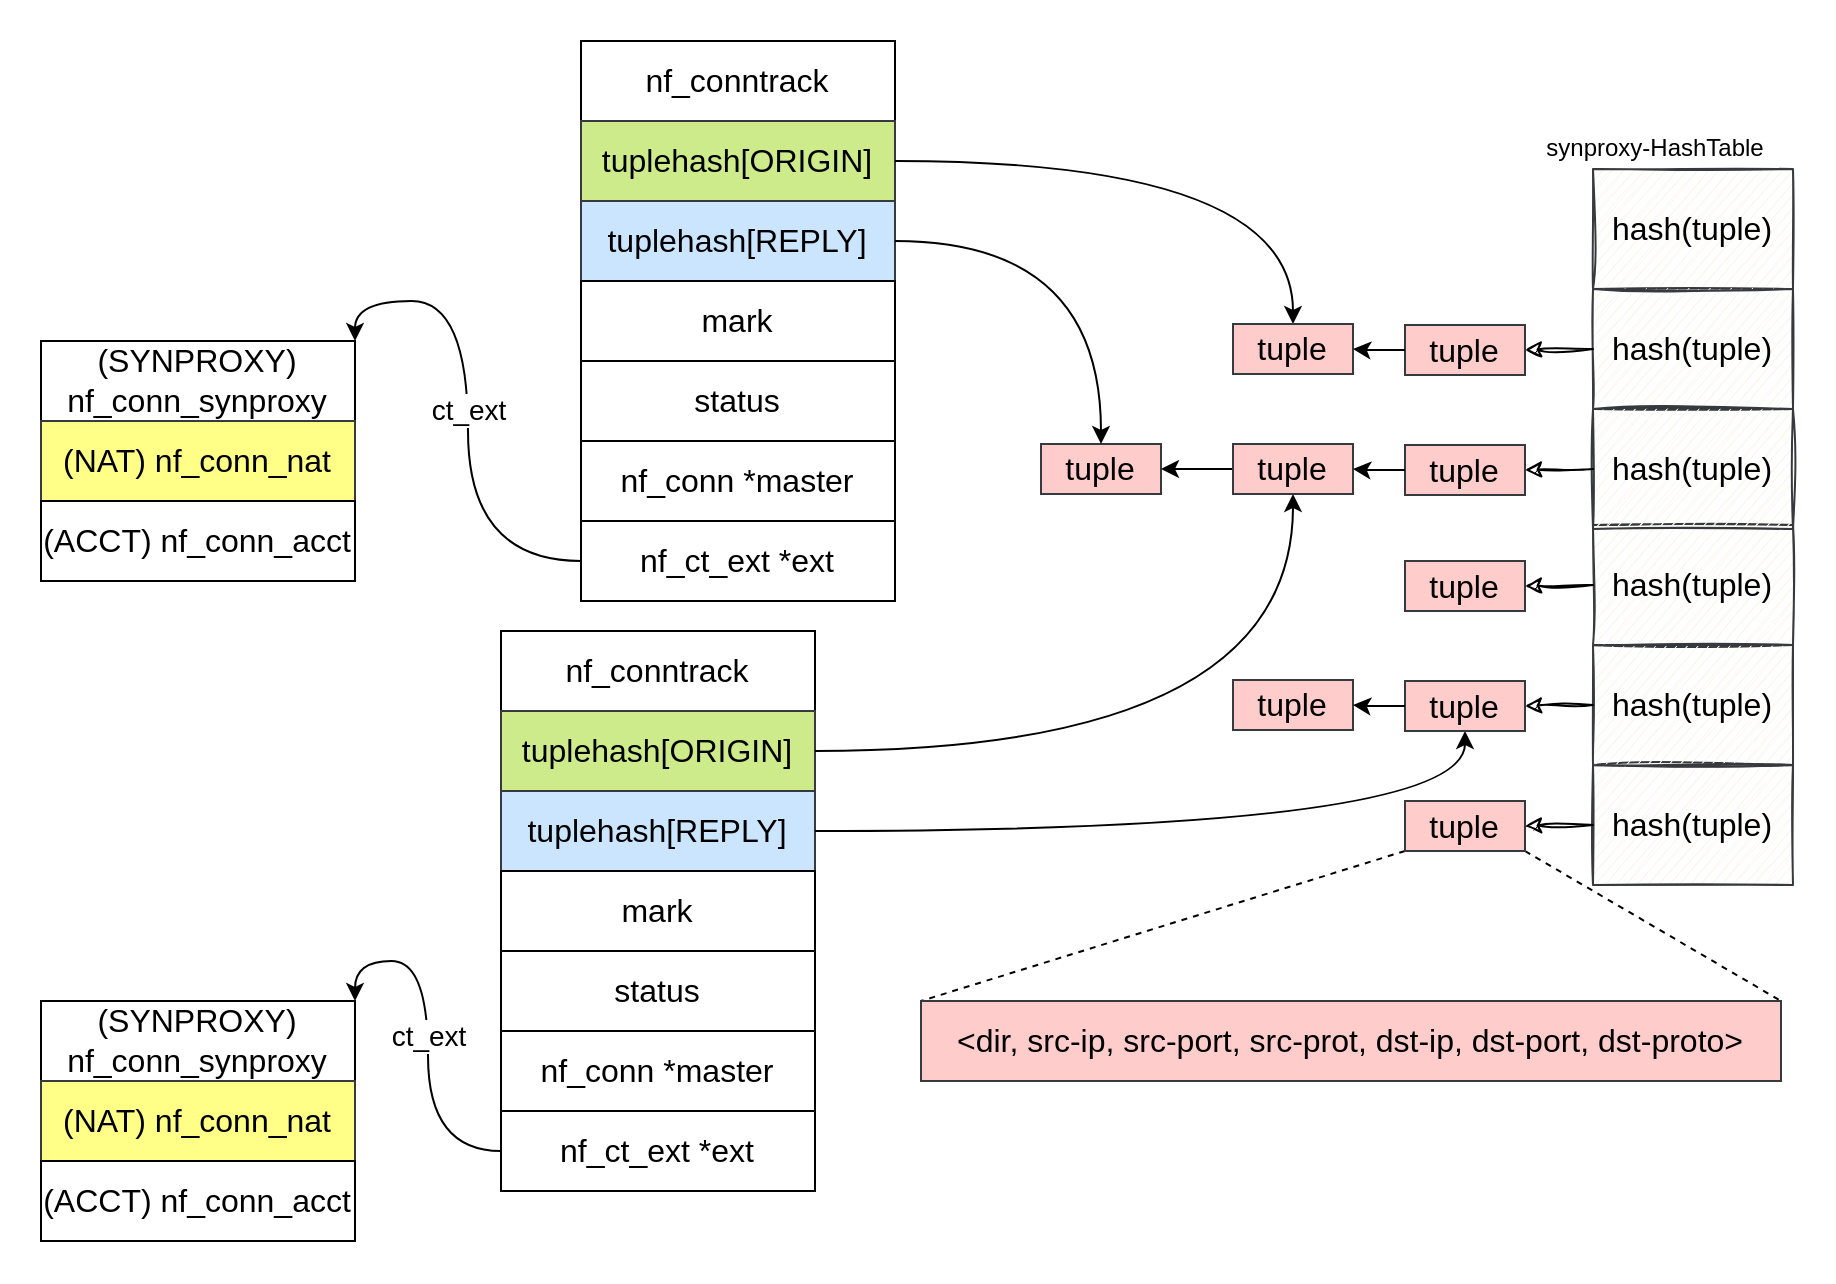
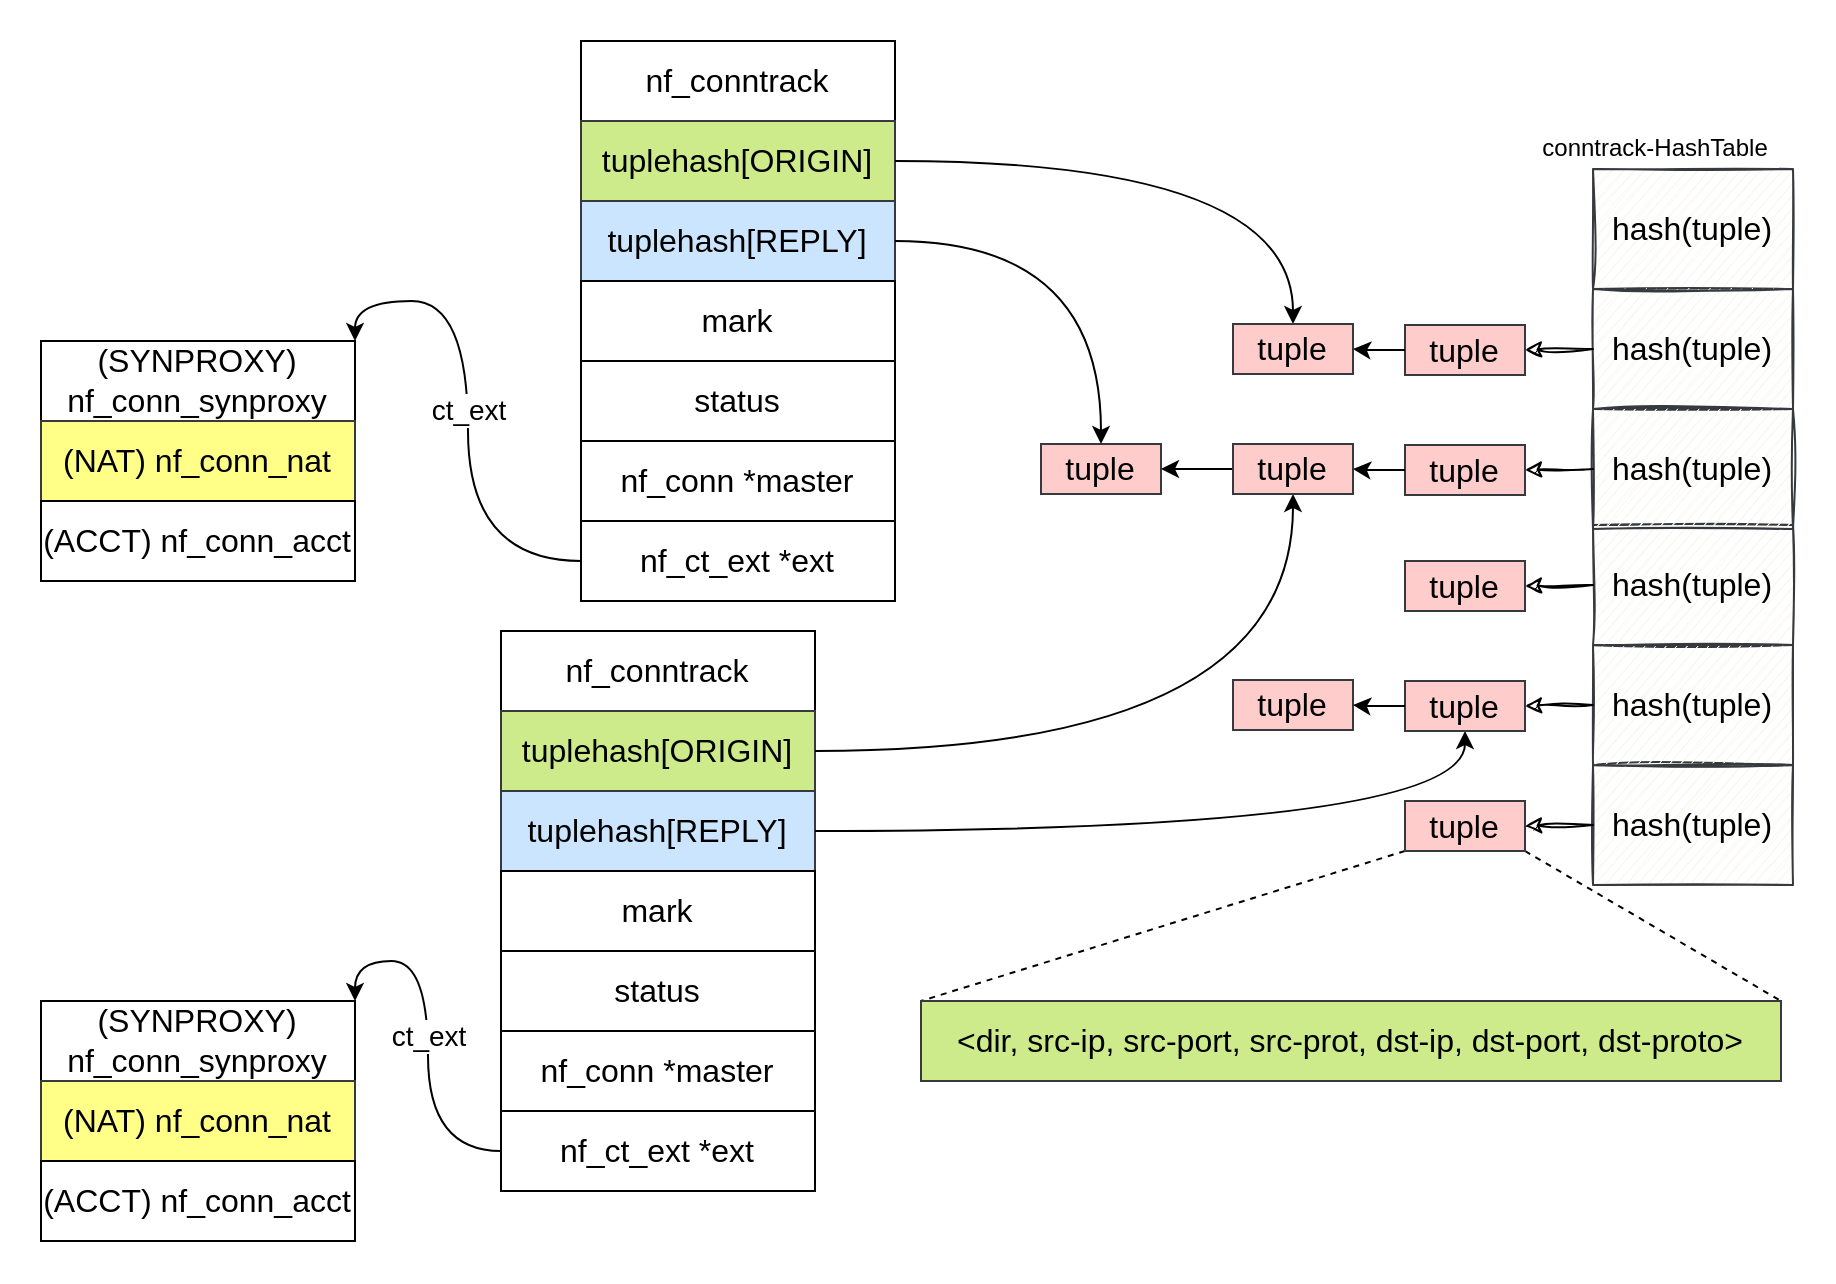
(1656, 149) -> (1656, 149)
(1351, 1041) -> (1351, 1041)
